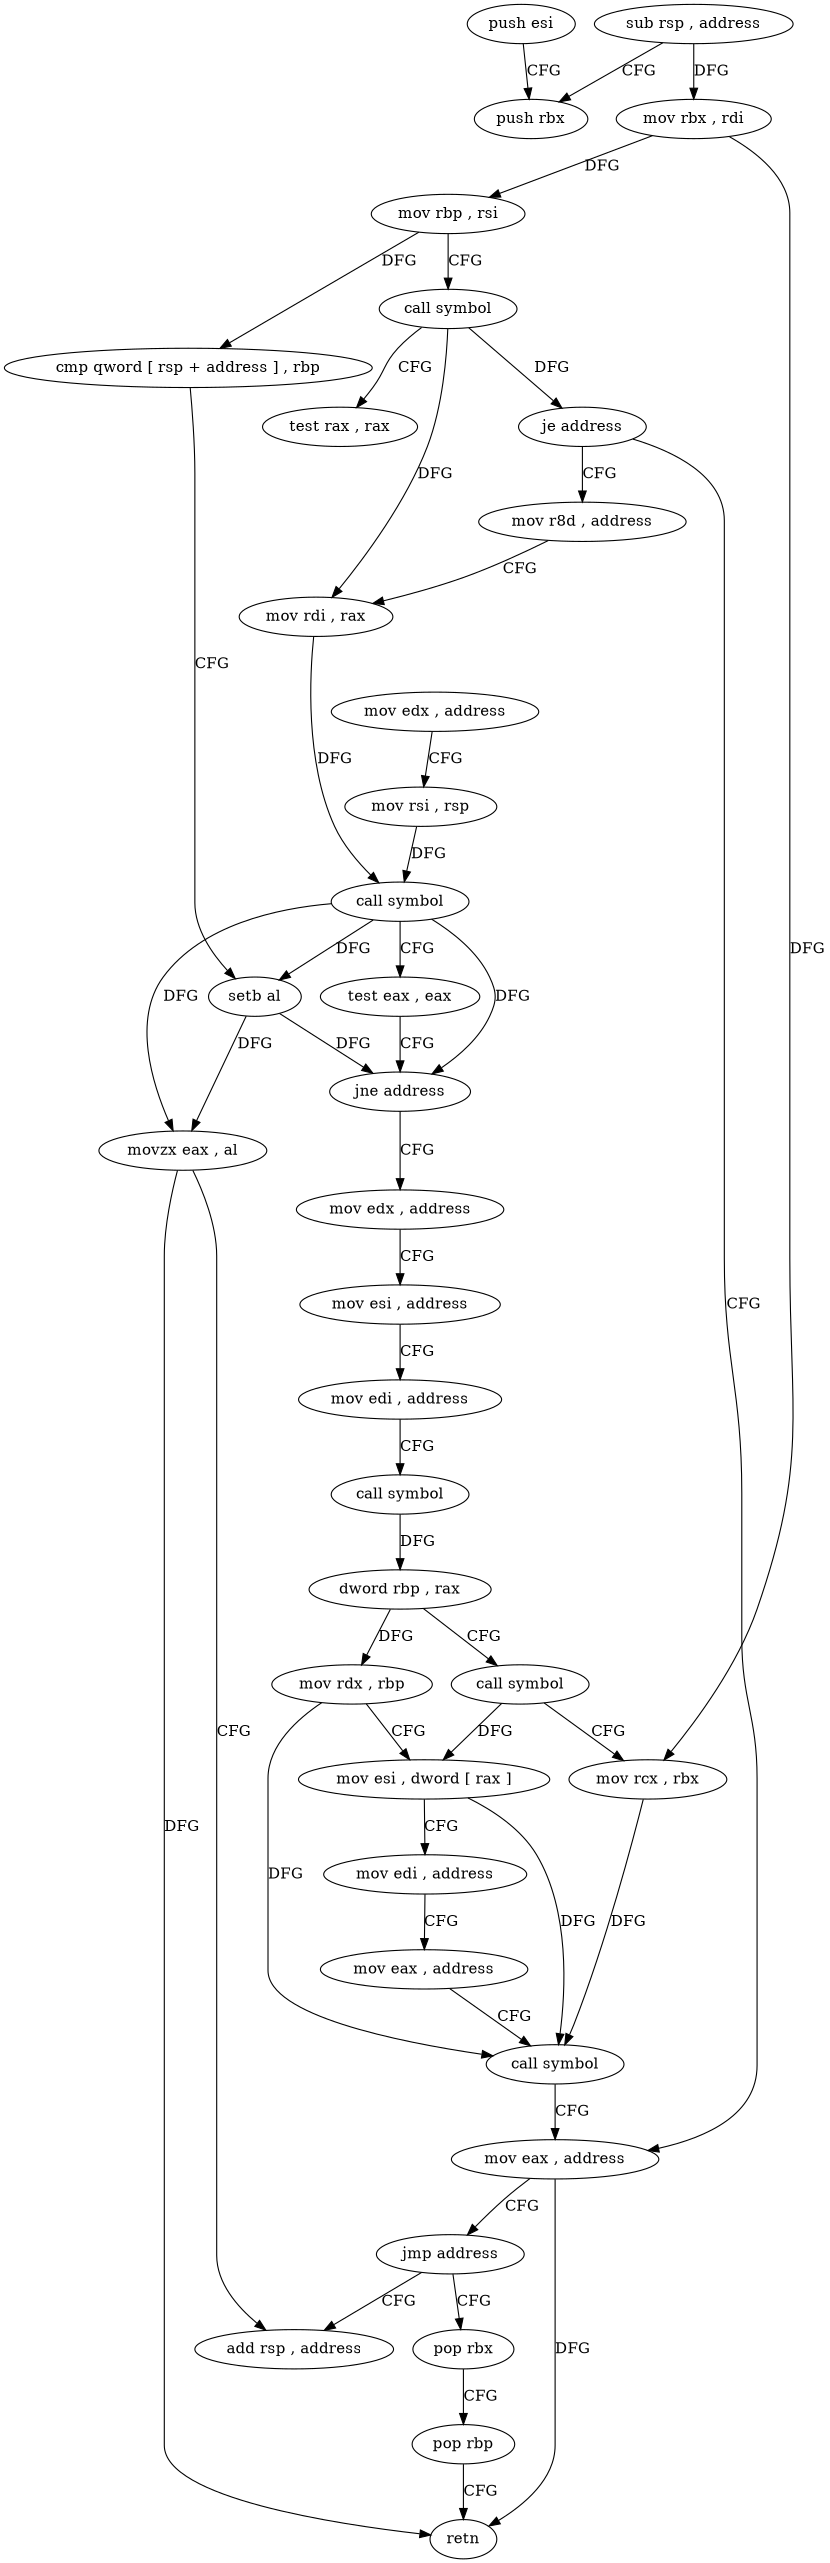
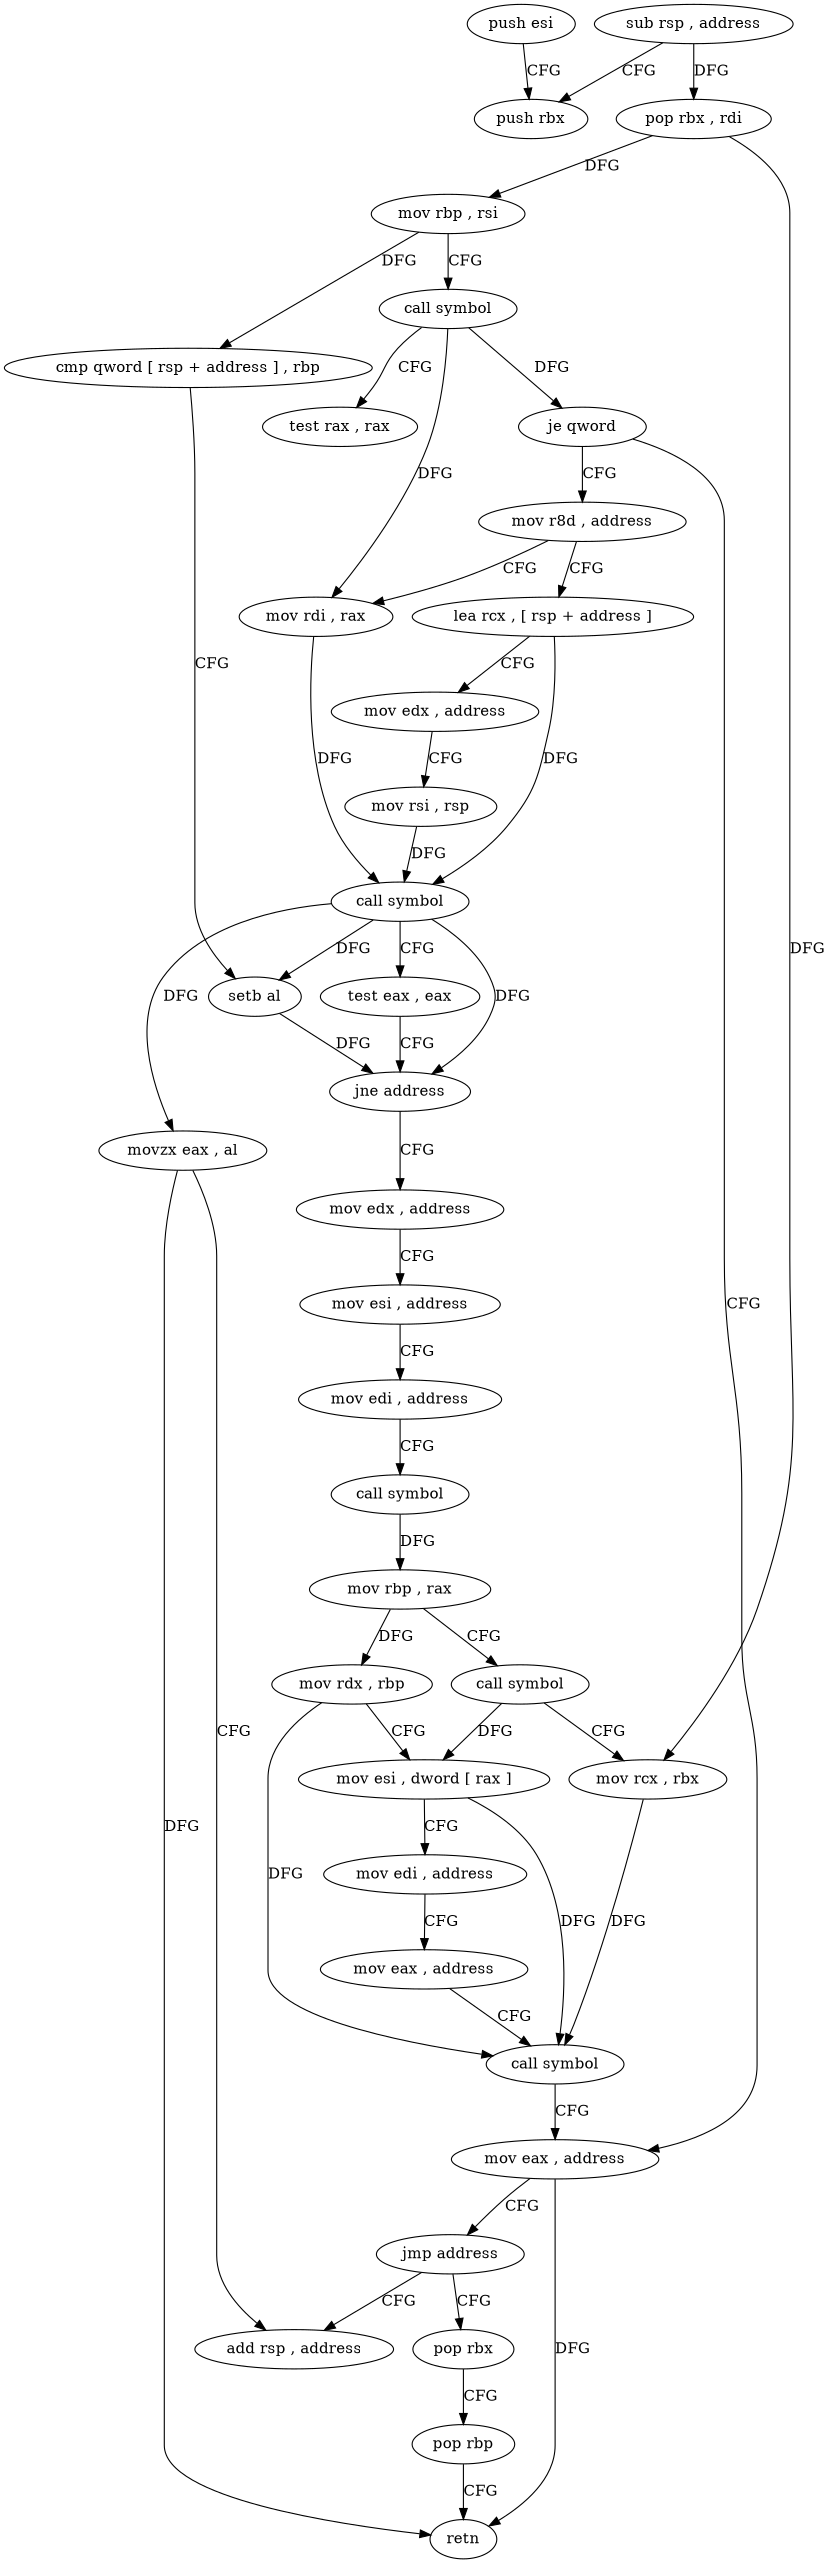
(694, 119) -> (694, 119)
(582, 427) -> (582, 427)
none -> (553, 617)
(221, 1068) -> none
(400, 1589) -> (400, 1589)
